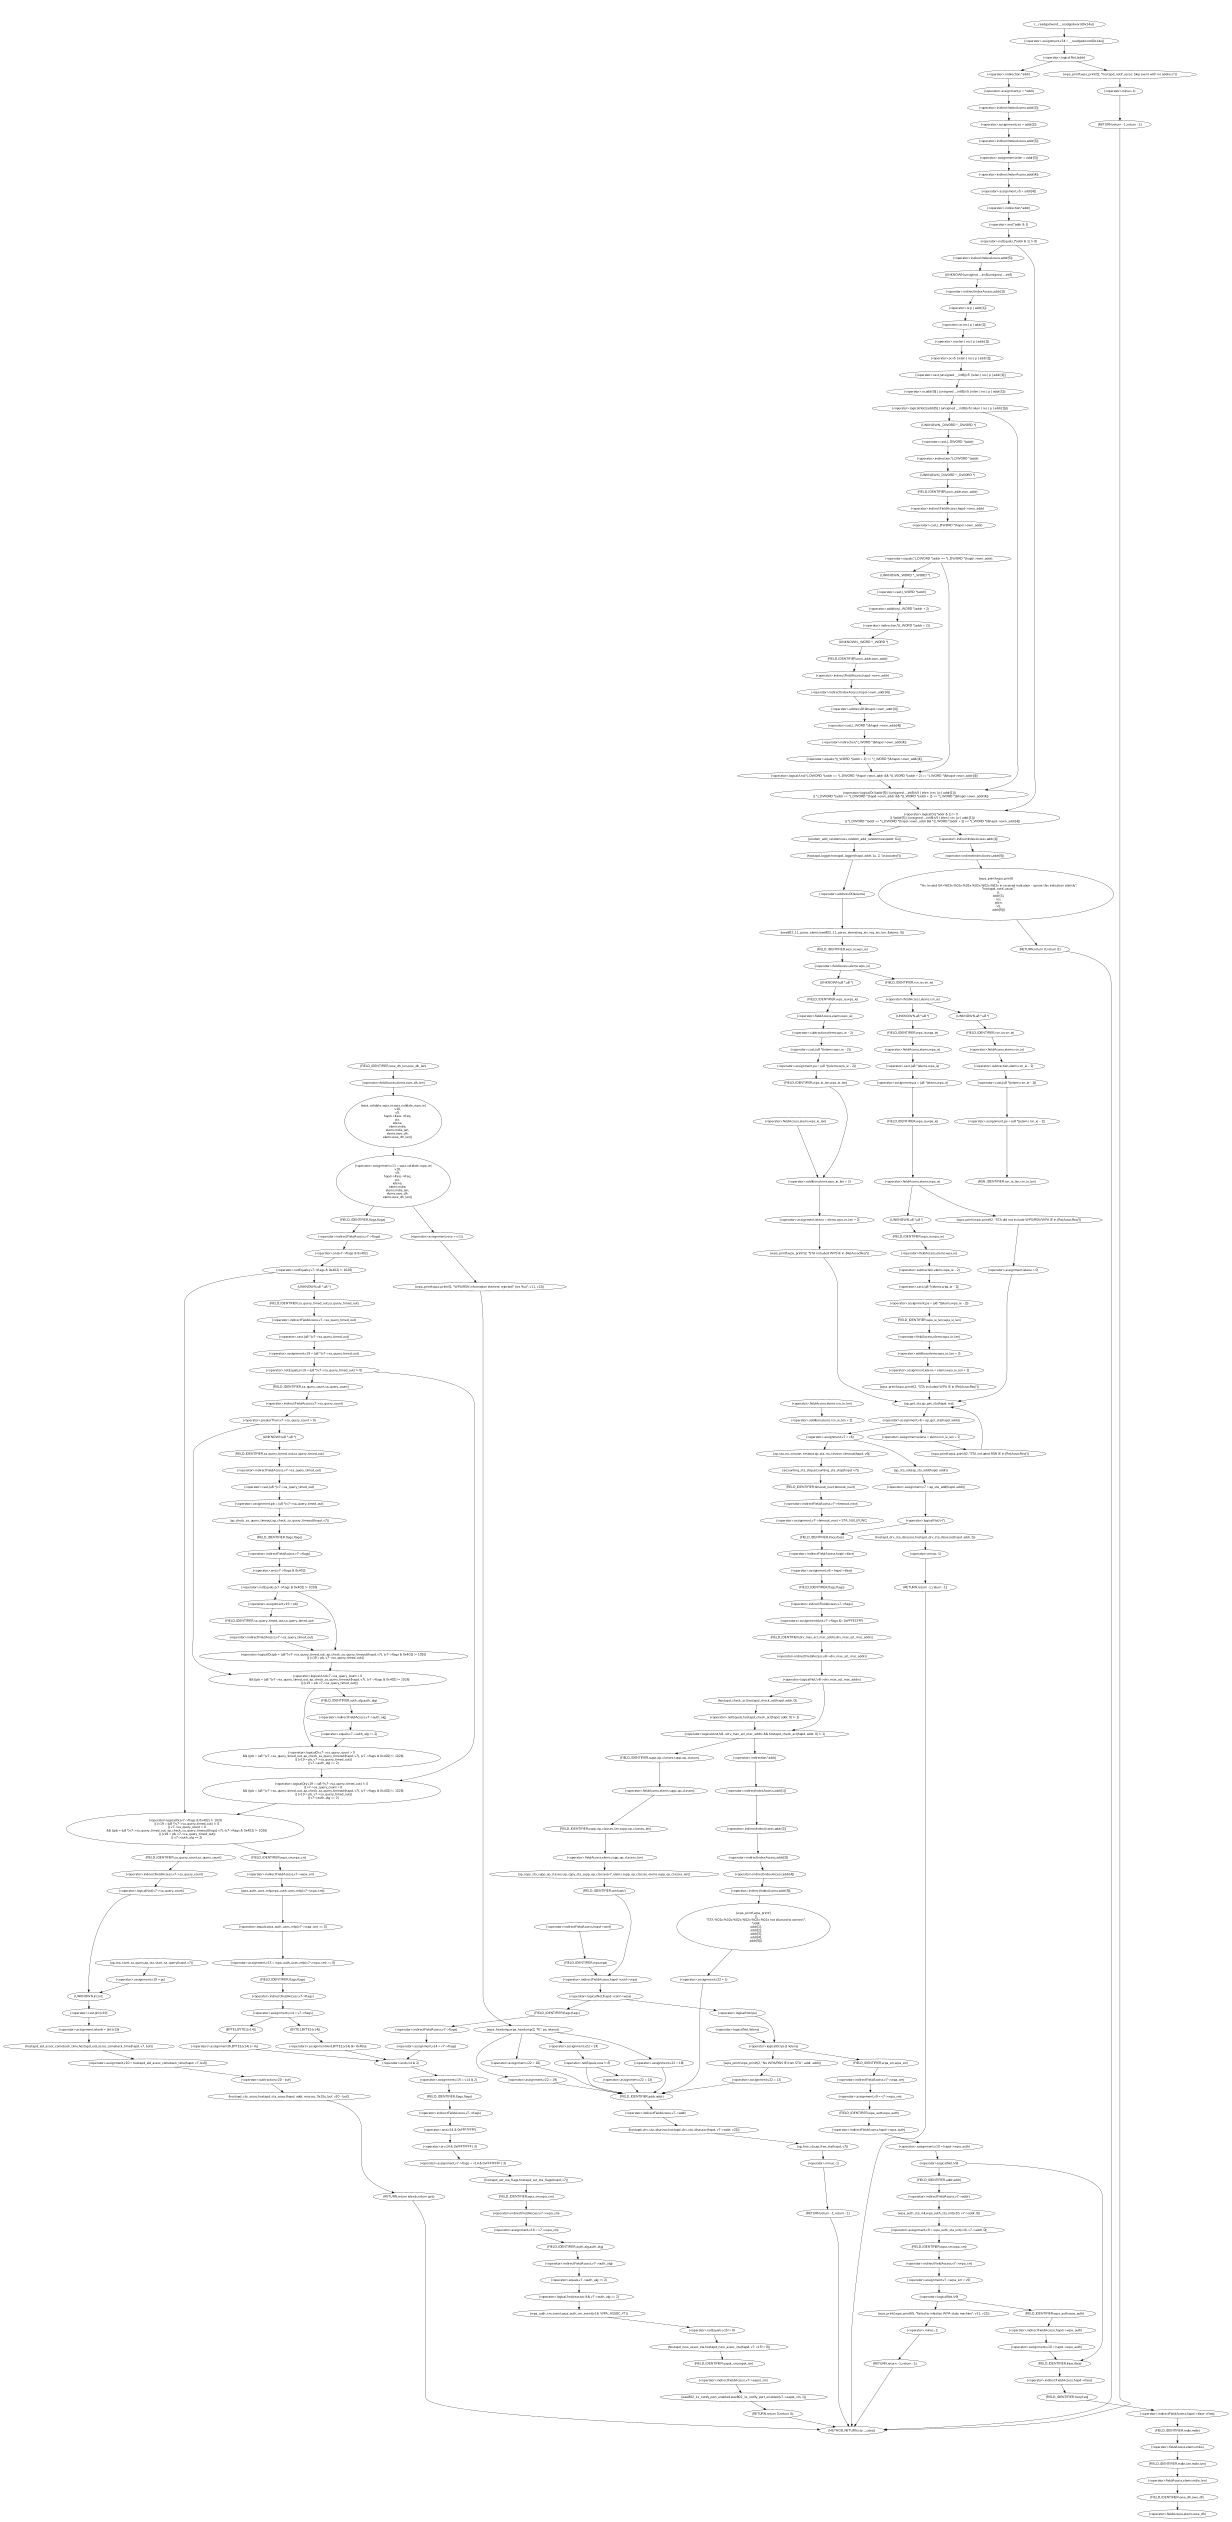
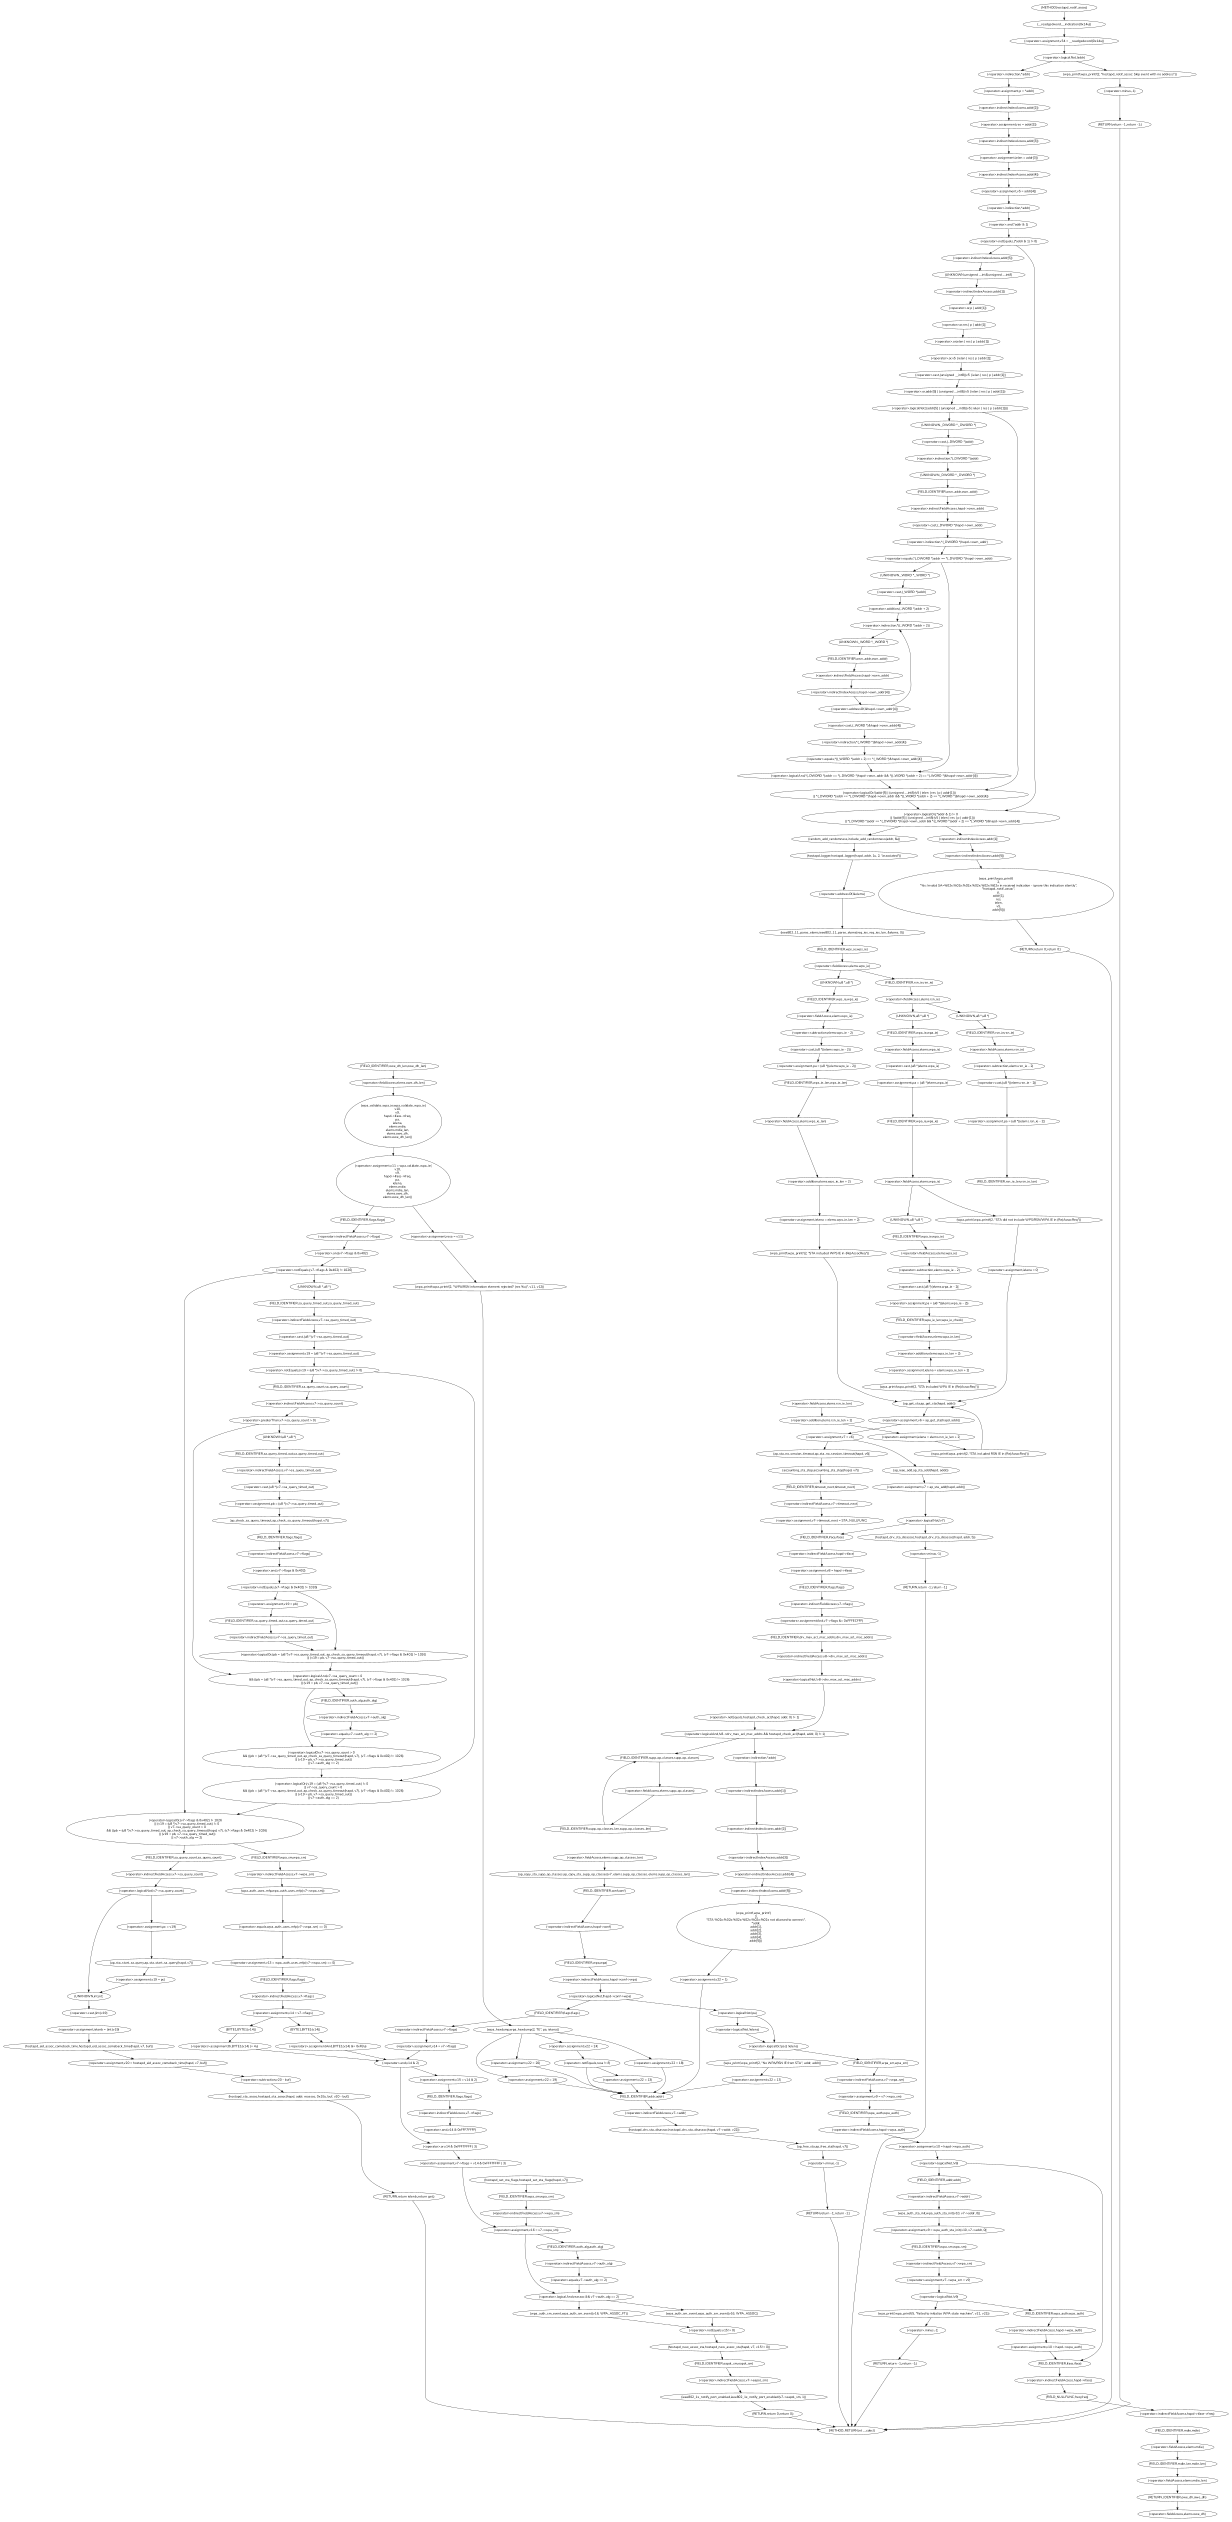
none -> (1064, 8)
(1064, 24) -> (1064, 24)
(966, 315) -> none
(962, 349) -> none
none -> (948, 542)
(865, 716) -> (911, 673)
(854, 839) -> (854, 839)
(845, 1130) -> (806, 1101)
(1007, 1182) -> (1007, 1182)
none -> (929, 1294)
(929, 1320) -> (929, 1320)
(928, 1361) -> (931, 1363)
(929, 1404) -> (929, 1404)
(921, 1428) -> (868, 1428)
(921, 1471) -> (921, 1471)
(758, 1701) -> none
(605, 1842) -> (605, 1786)
none -> (152, 1927)
(629, 1934) -> (592, 1908)
(89, 2020) -> none
none -> (737, 2020)
(450, 2137) -> (401, 2112)
(493, 2171) -> (468, 2203)
none -> (528, 2269)
none -> (712, 2314)
none -> (728, 2371)
(1067, 2397) -> (1067, 2397)
(1177, 2421) -> none
(852, 2431) -> (852, 2431)
(1177, 2497) -> (1177, 2497)
